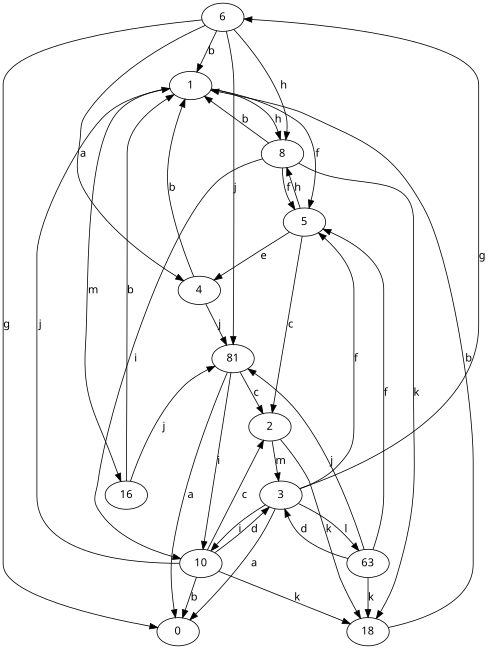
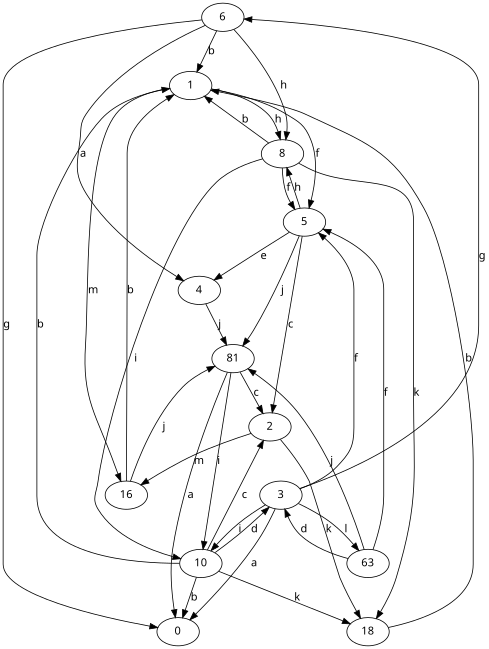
(234, 184) -> (276, 289)
(169, 193) -> none
(40, 324) -> (40, 324)
(275, 457) -> (203, 451)
(368, 594) -> none
